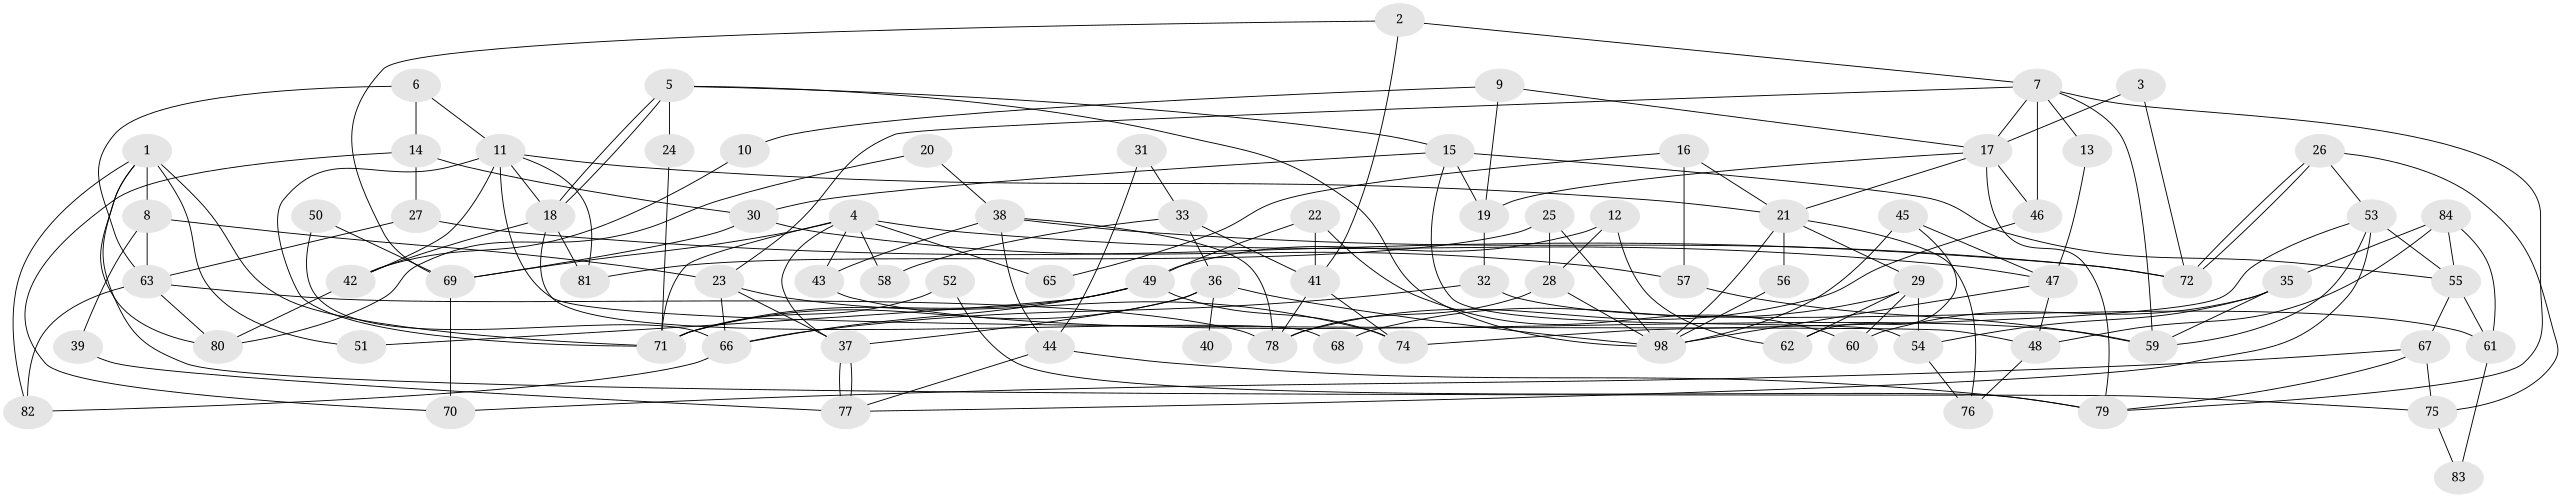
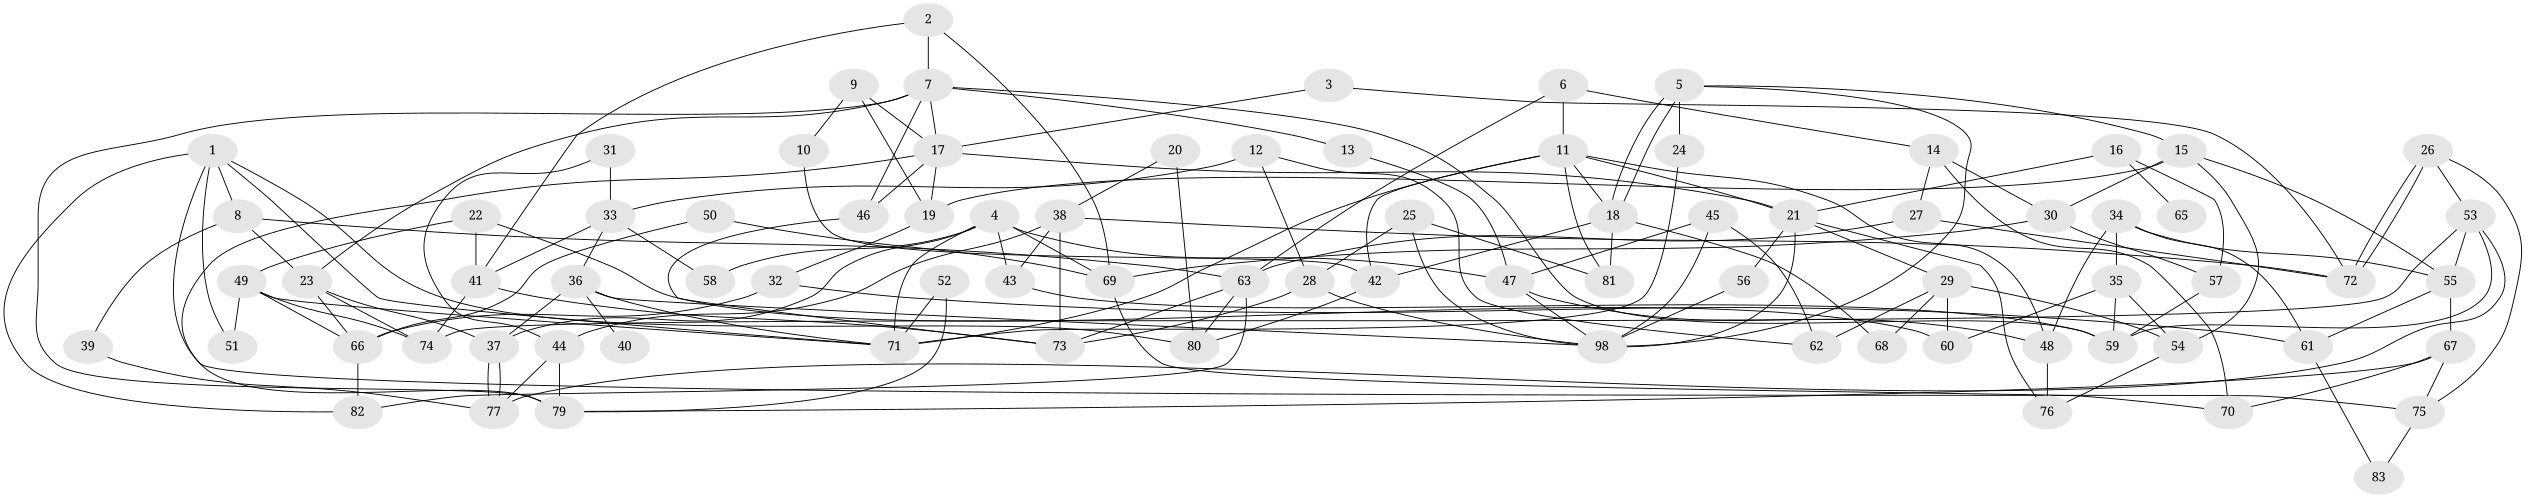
(2446, 216) -> (2116, 216)
(914, 237) -> none
(1382, 249) -> (950, 187)
(1273, 347) -> (1060, 347)
